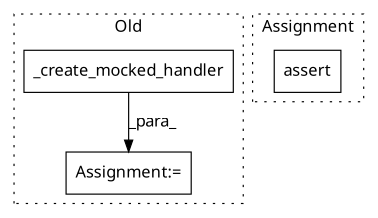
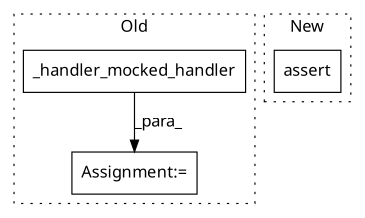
(308, 27) -> (308, 27)
(129, 71) -> (134, 71)
